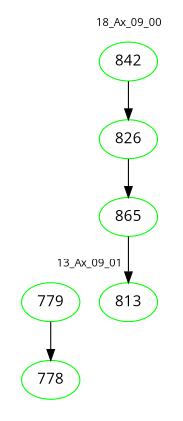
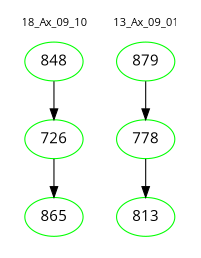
(129, 23) -> (54, 23)
(128, 62) -> (54, 62)
(128, 139) -> (54, 139)
(128, 260) -> (146, 173)
(51, 302) -> (146, 62)
